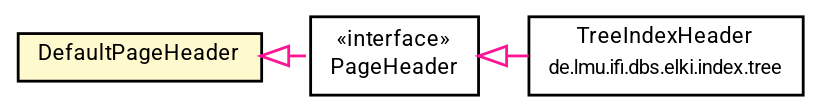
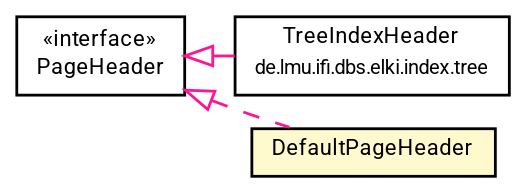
(300, 56) -> (250, 115)
